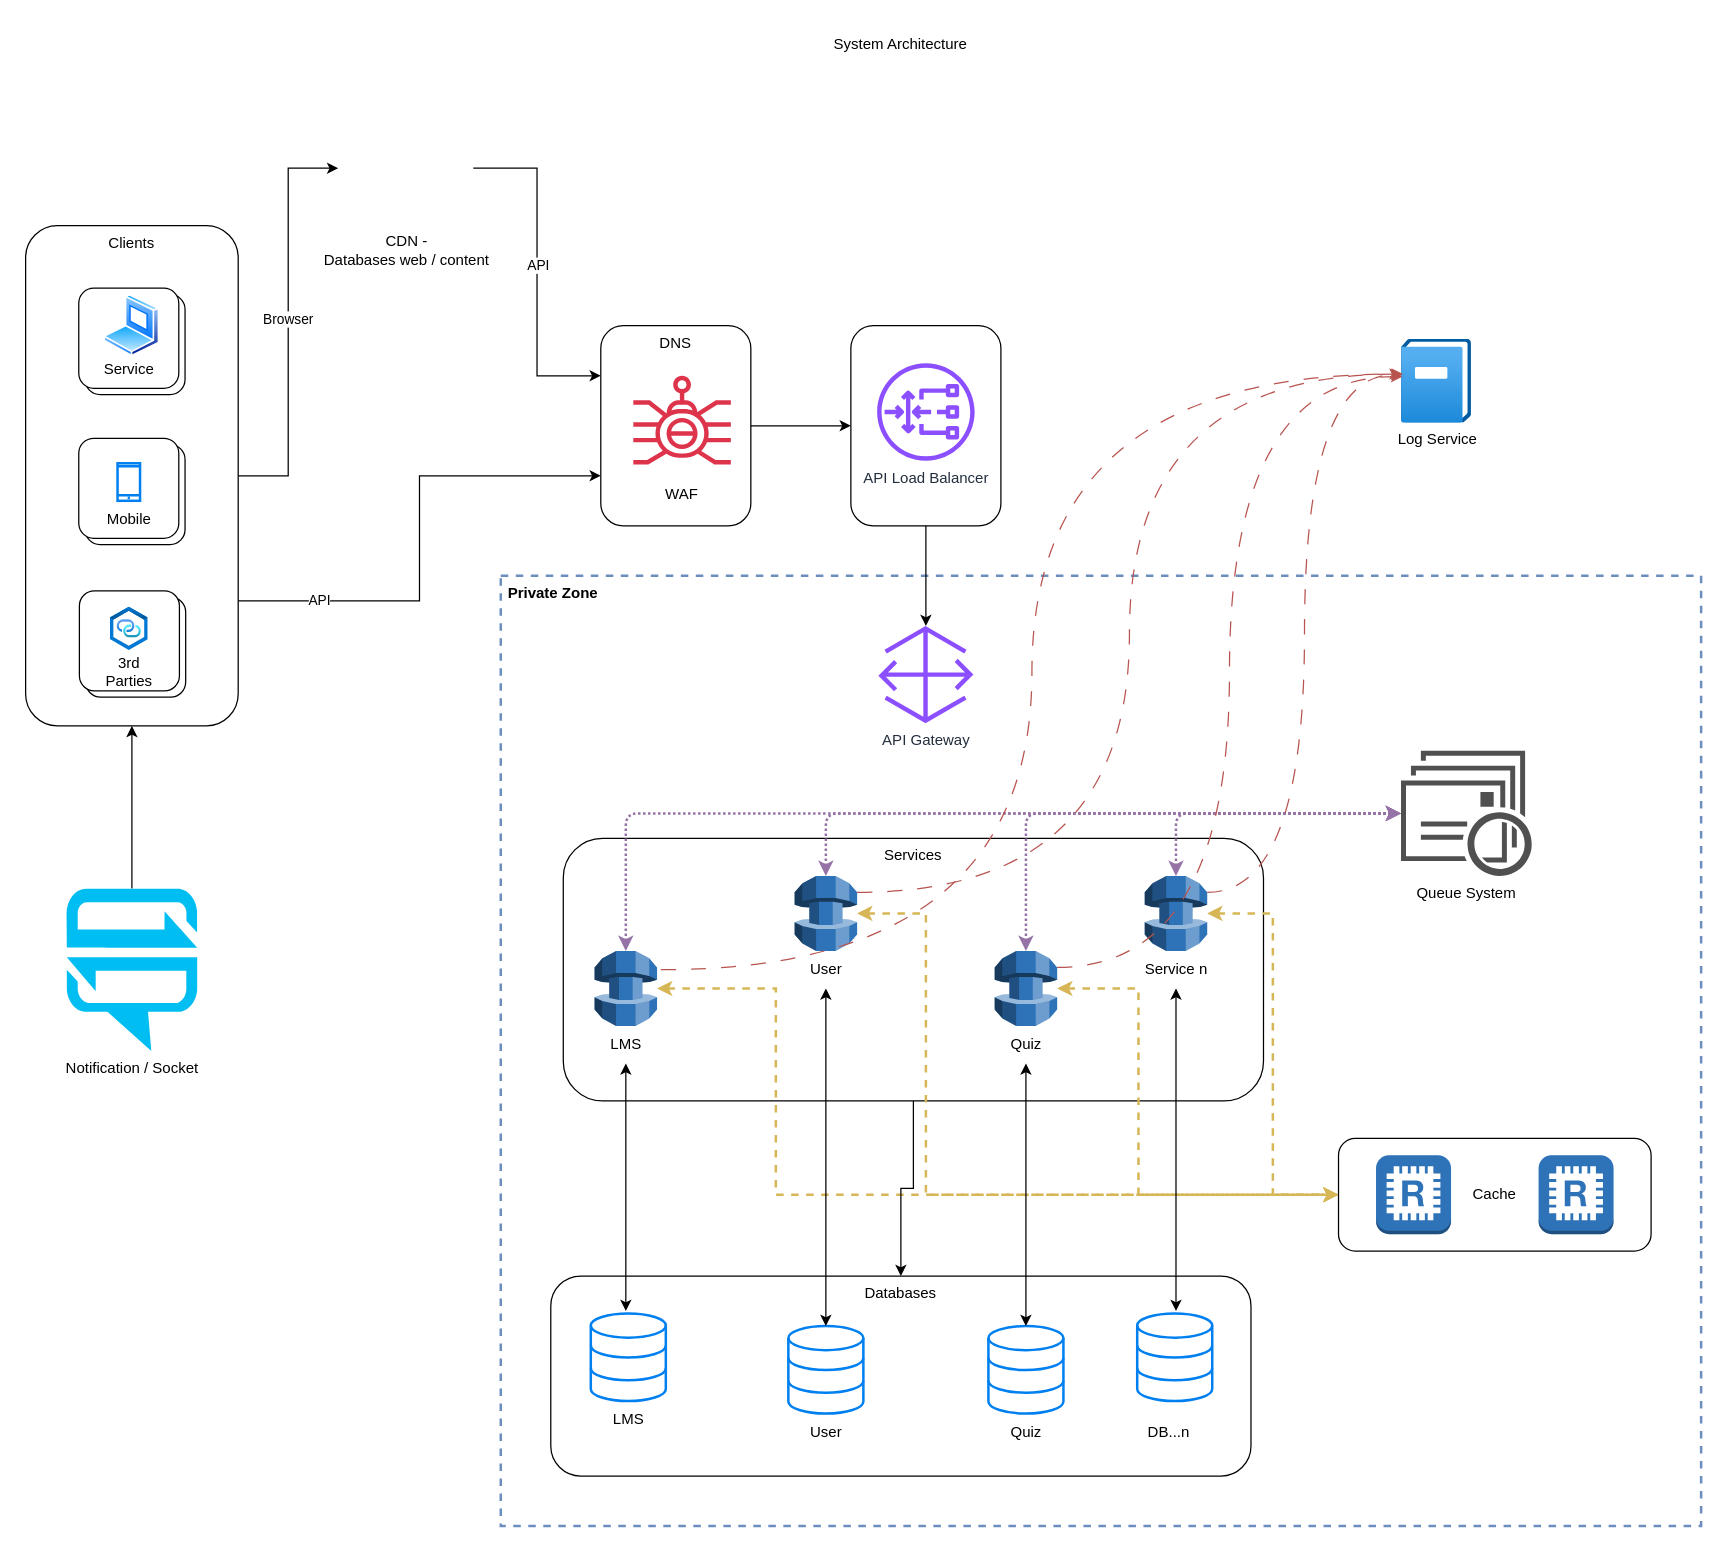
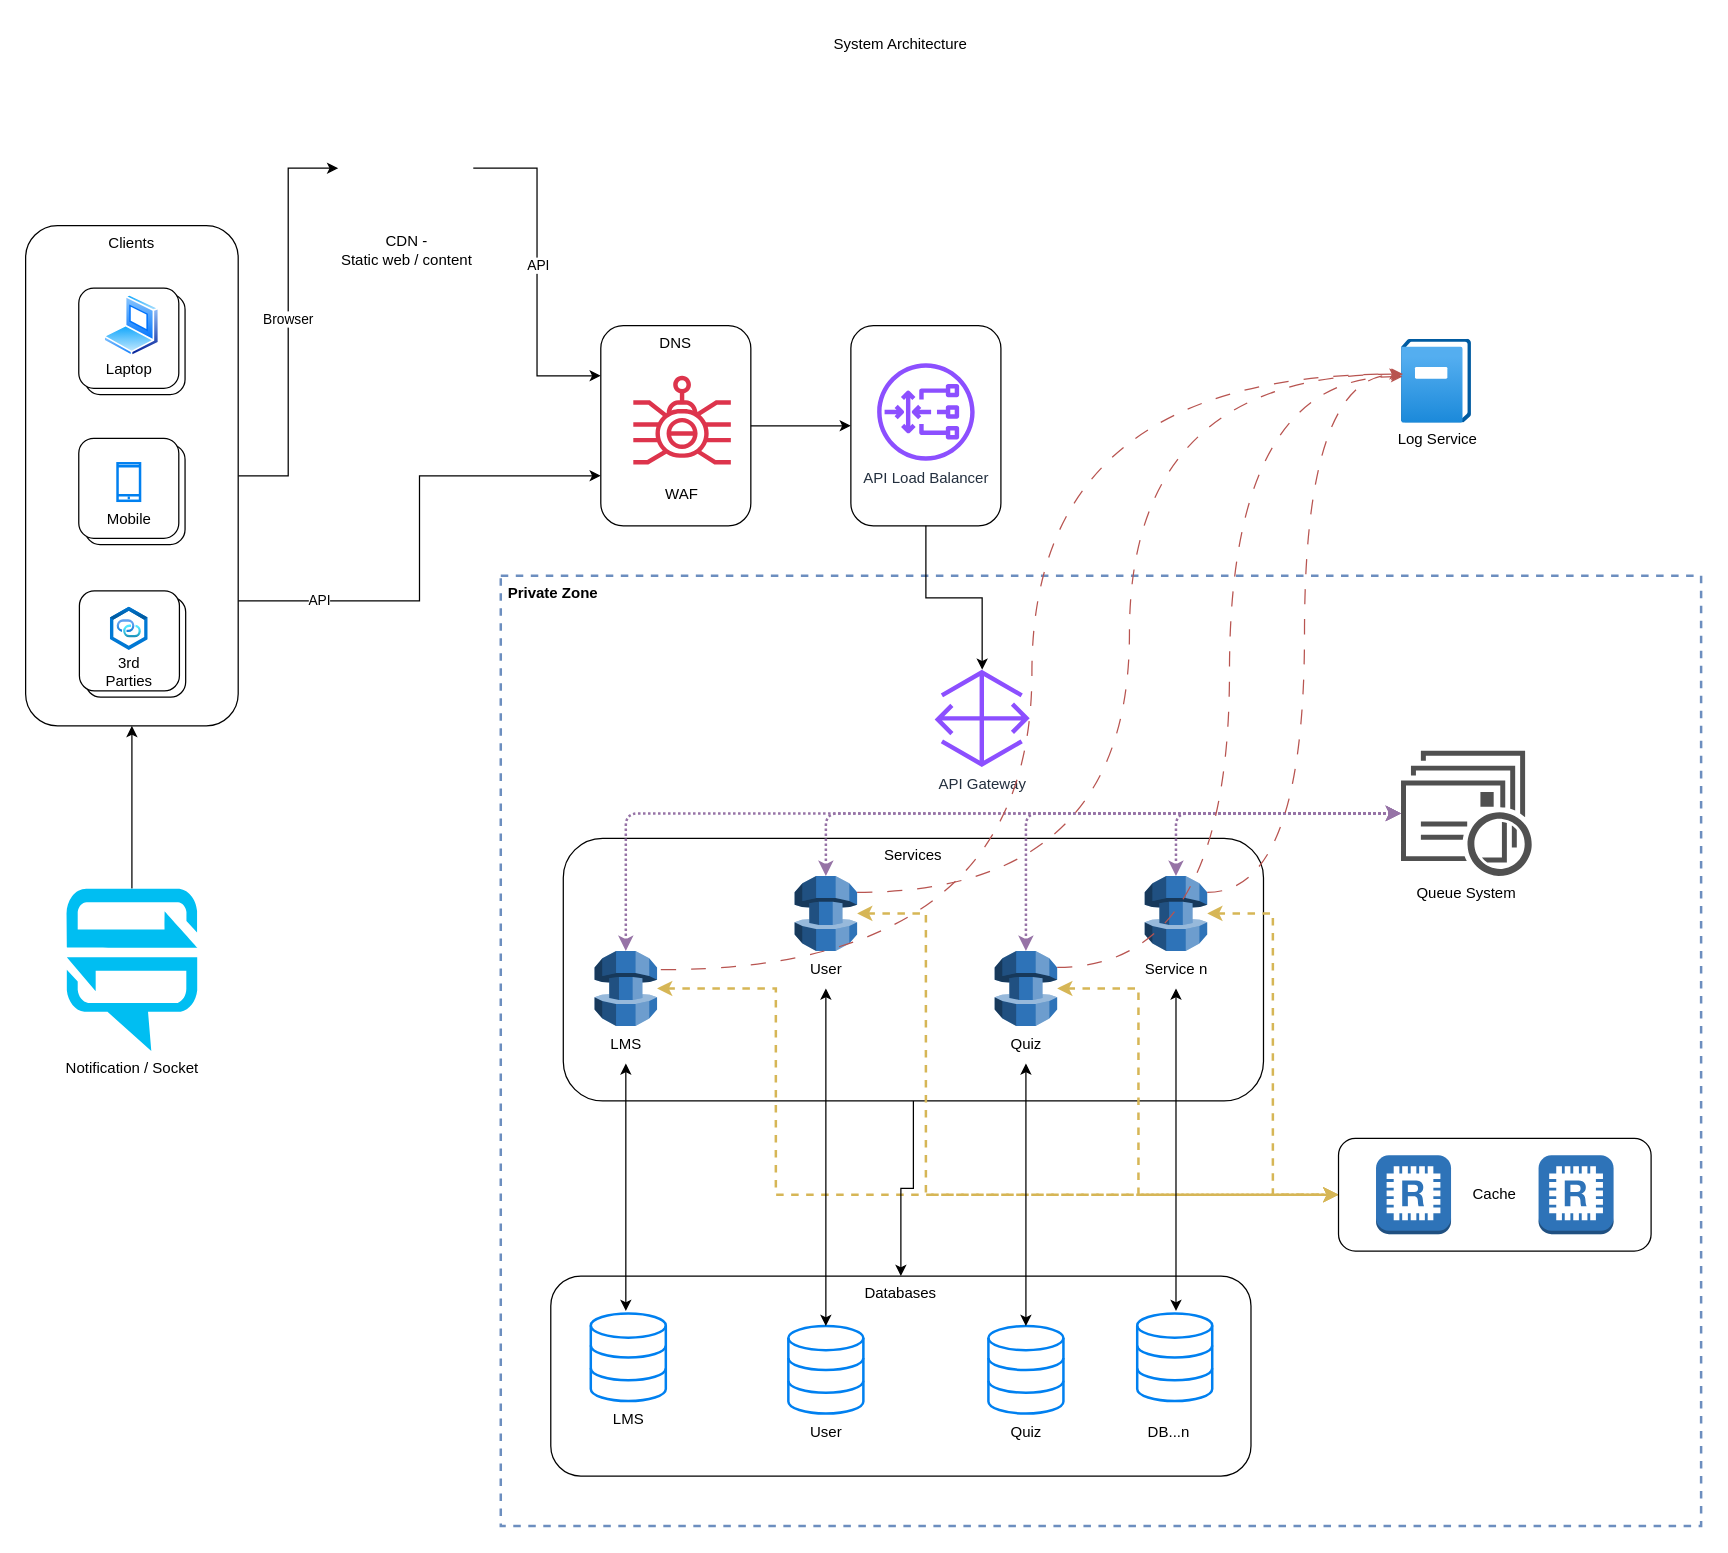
(407, 251) -> (407, 251)
(129, 369) -> (129, 369)
(926, 674) -> (982, 718)
